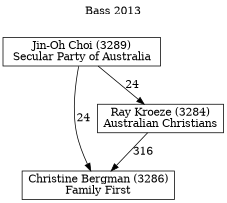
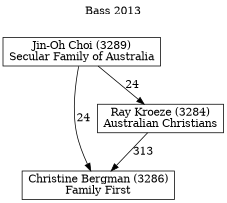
(82, 52) -> (82, 52)
(143, 152) -> (143, 152)
